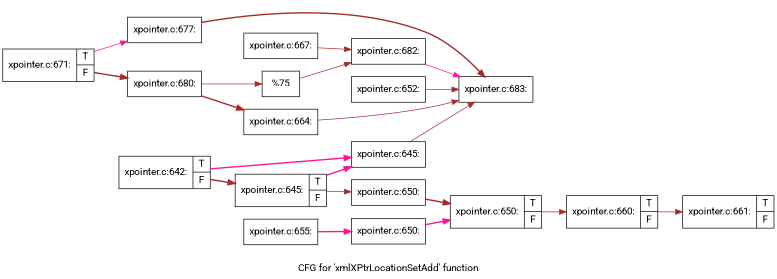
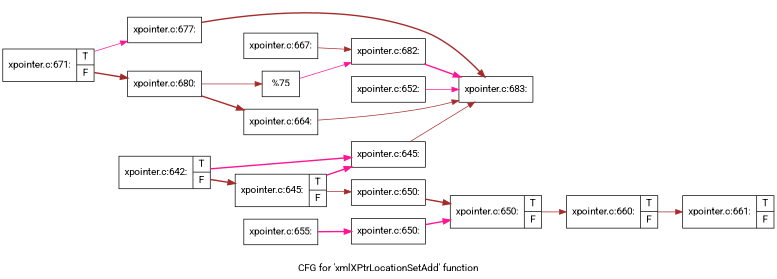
(439, 69) -> (439, 69)
(322, 72) -> (322, 72)
(439, 89) -> (439, 89)
